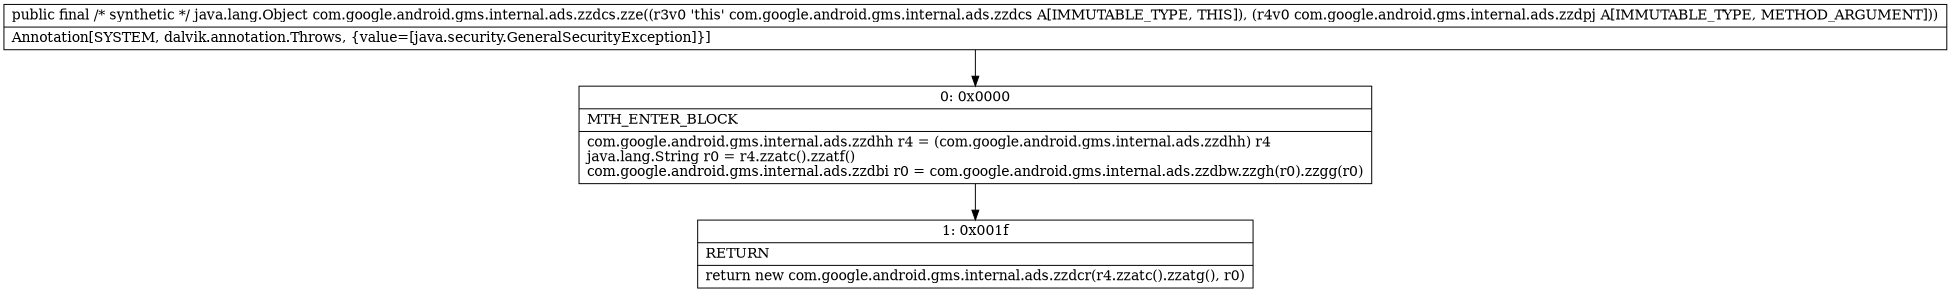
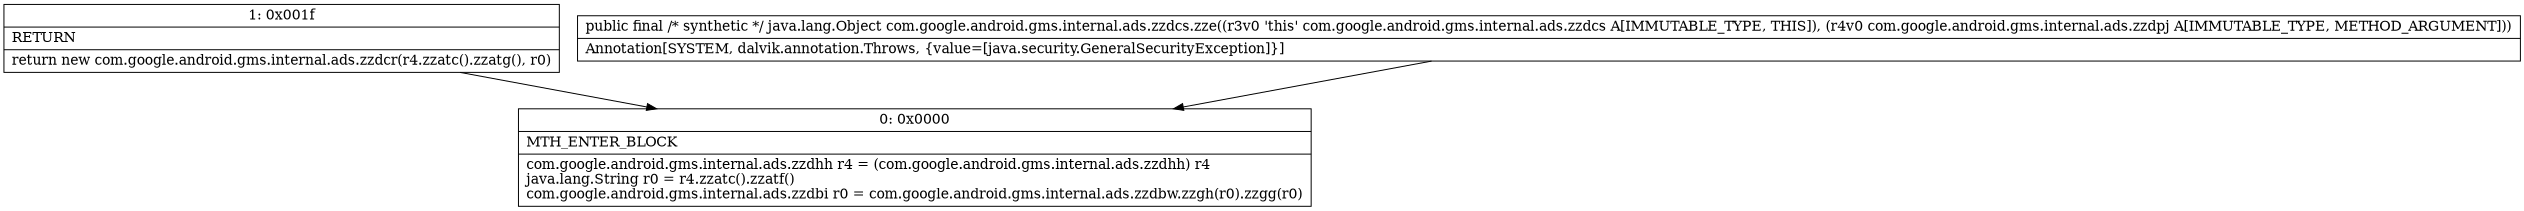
(975, 197) -> (553, 90)
